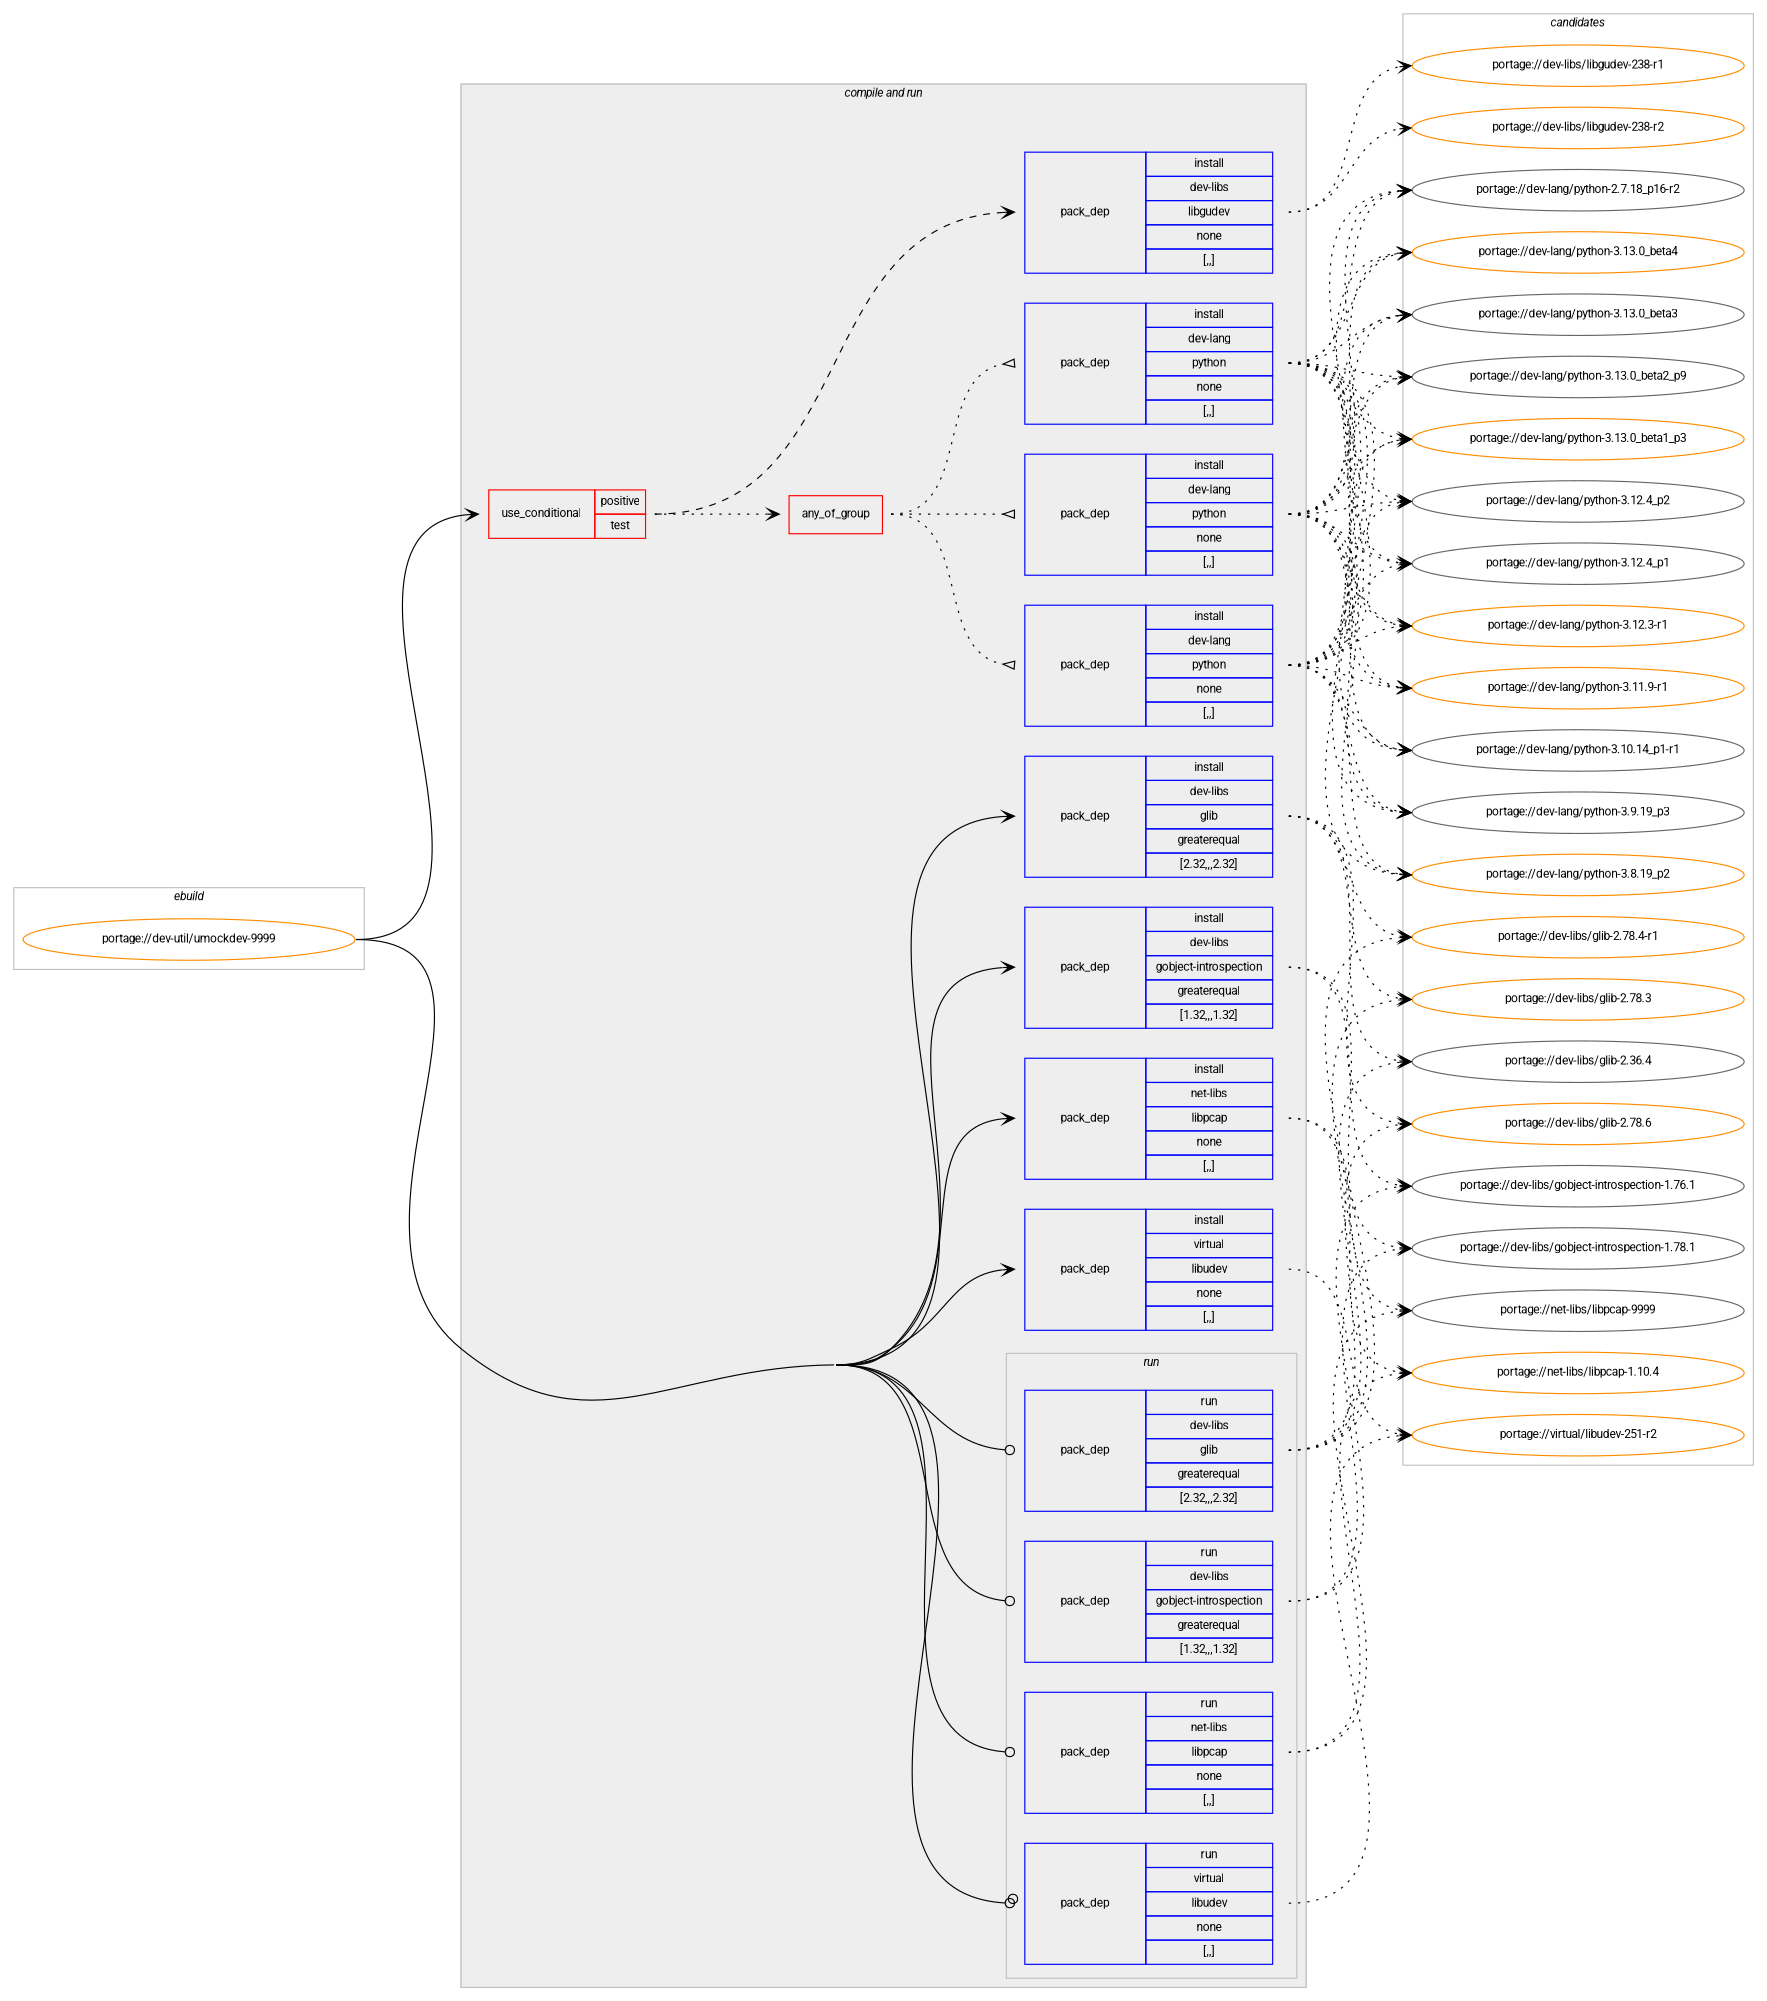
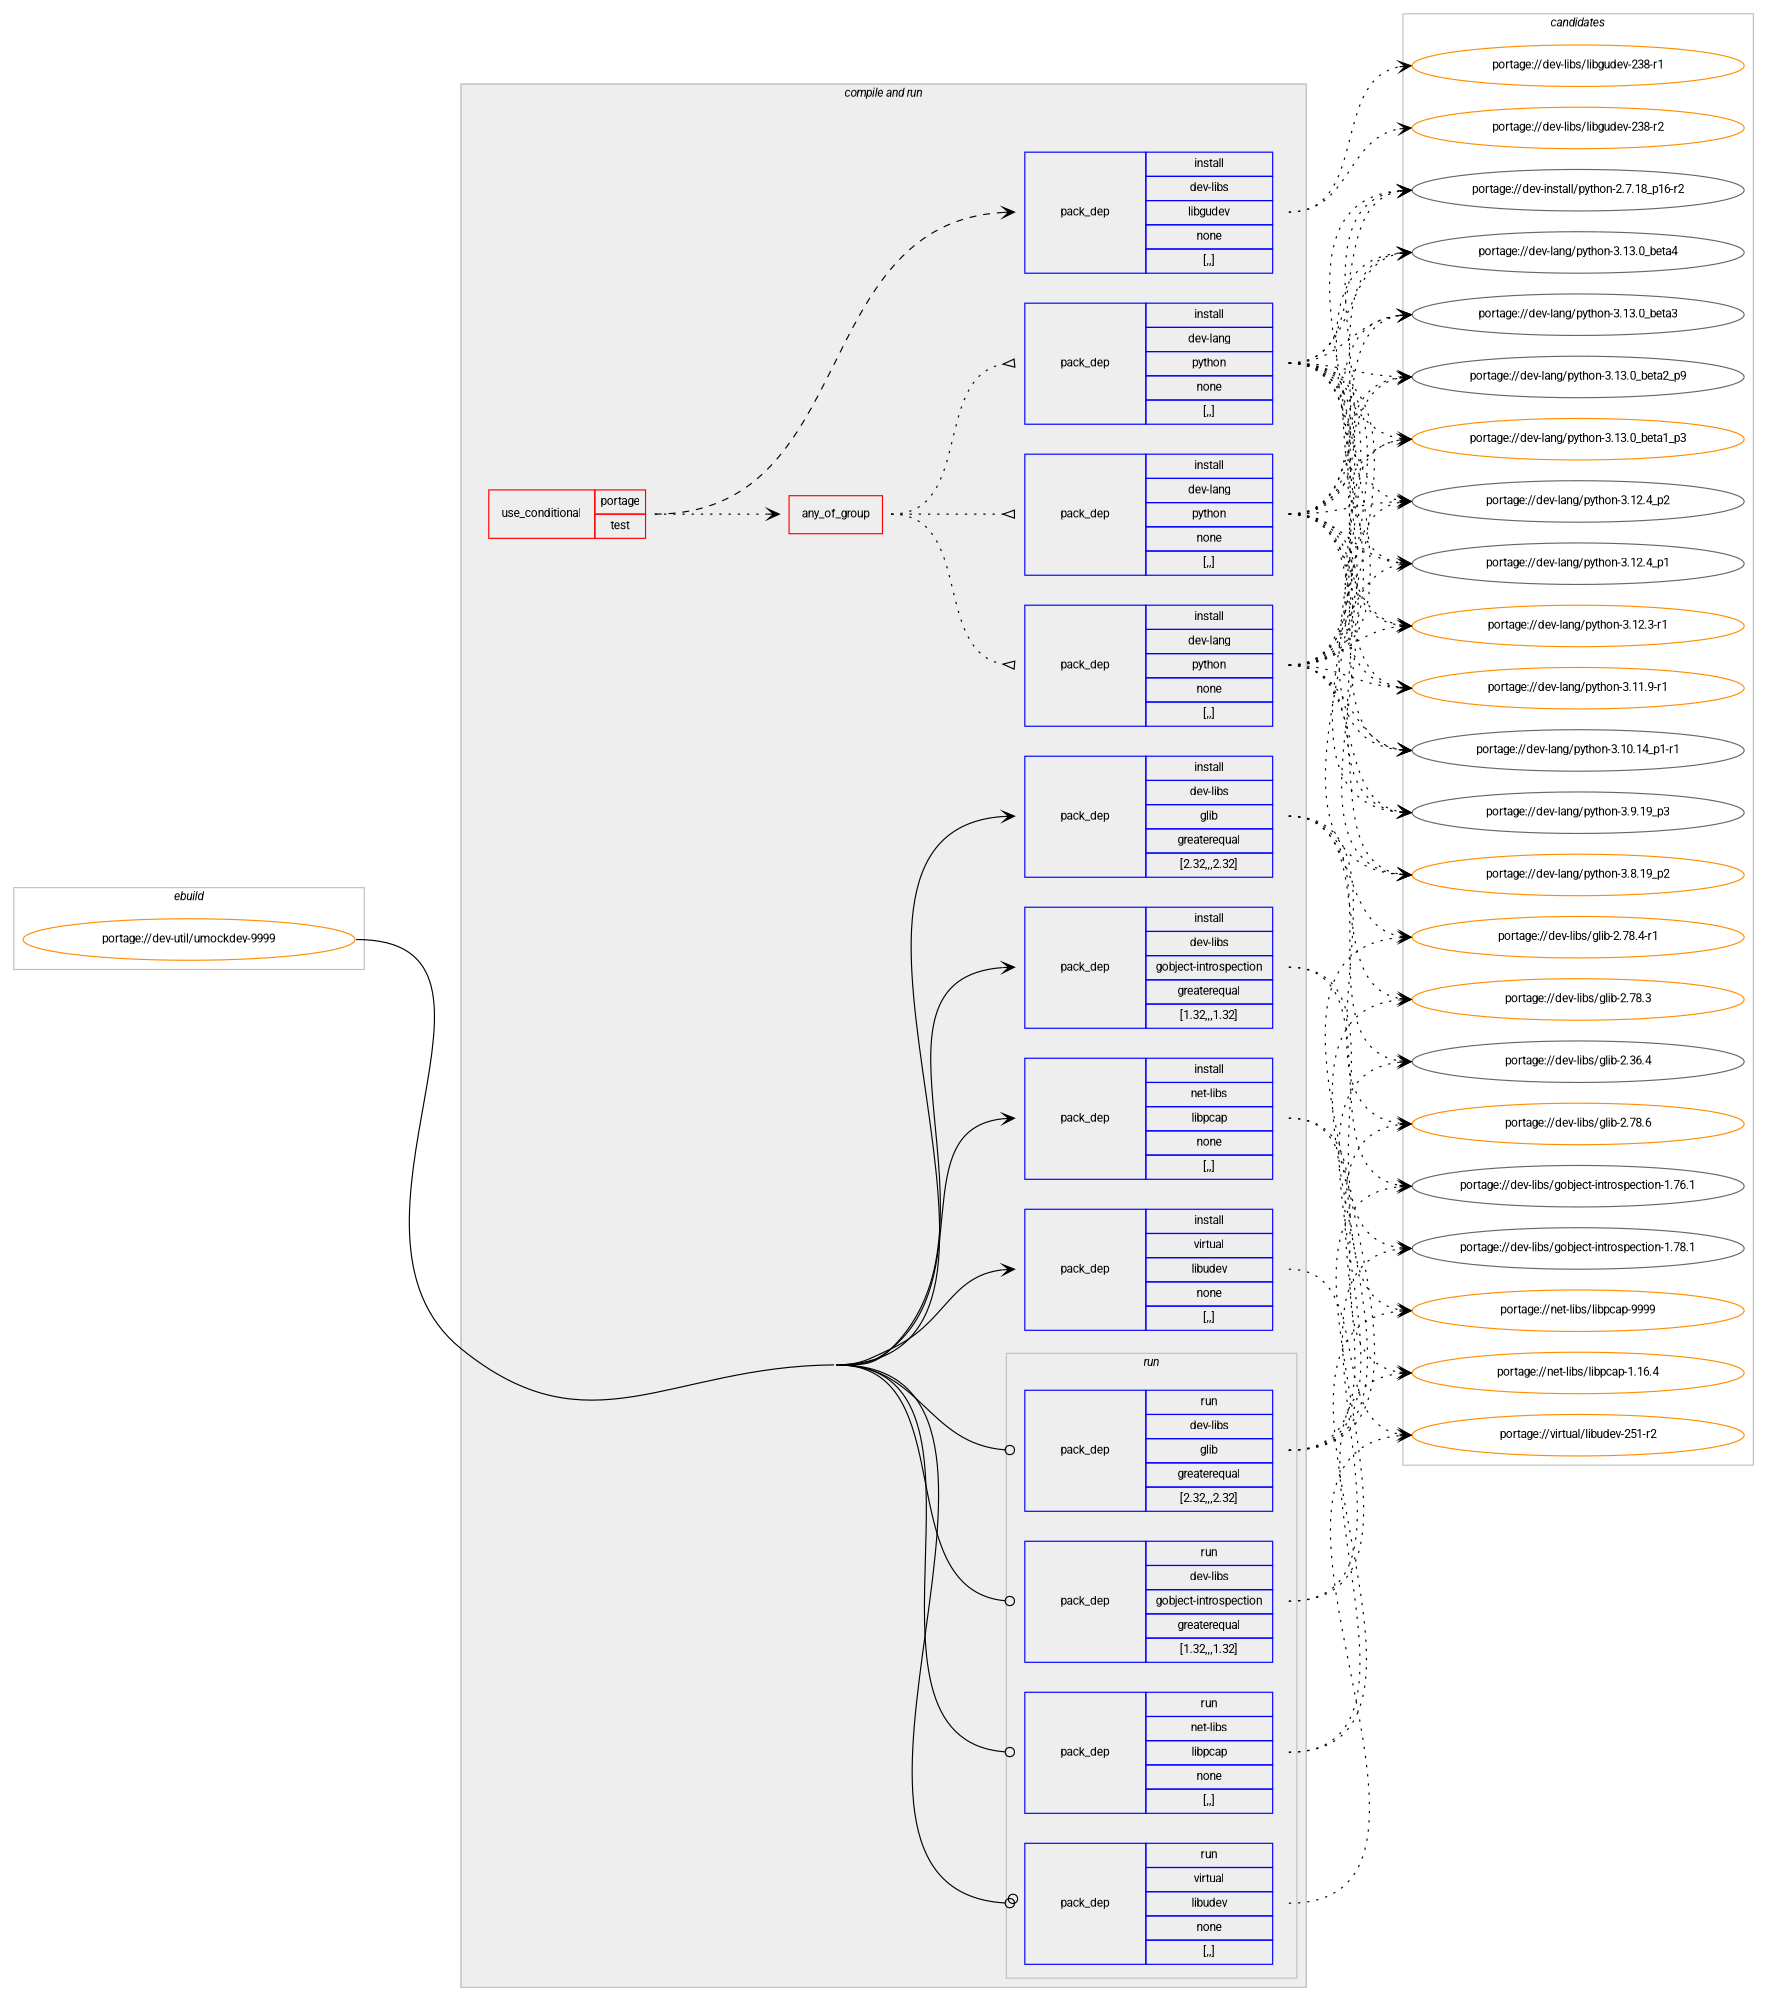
(1578, 190) -> (1578, 190)
(1578, 252) -> (1578, 252)
(620, 501) -> (620, 501)
(418, 732) -> none
(1578, 1311) -> (1578, 1311)
(1578, 1373) -> (1578, 1373)
